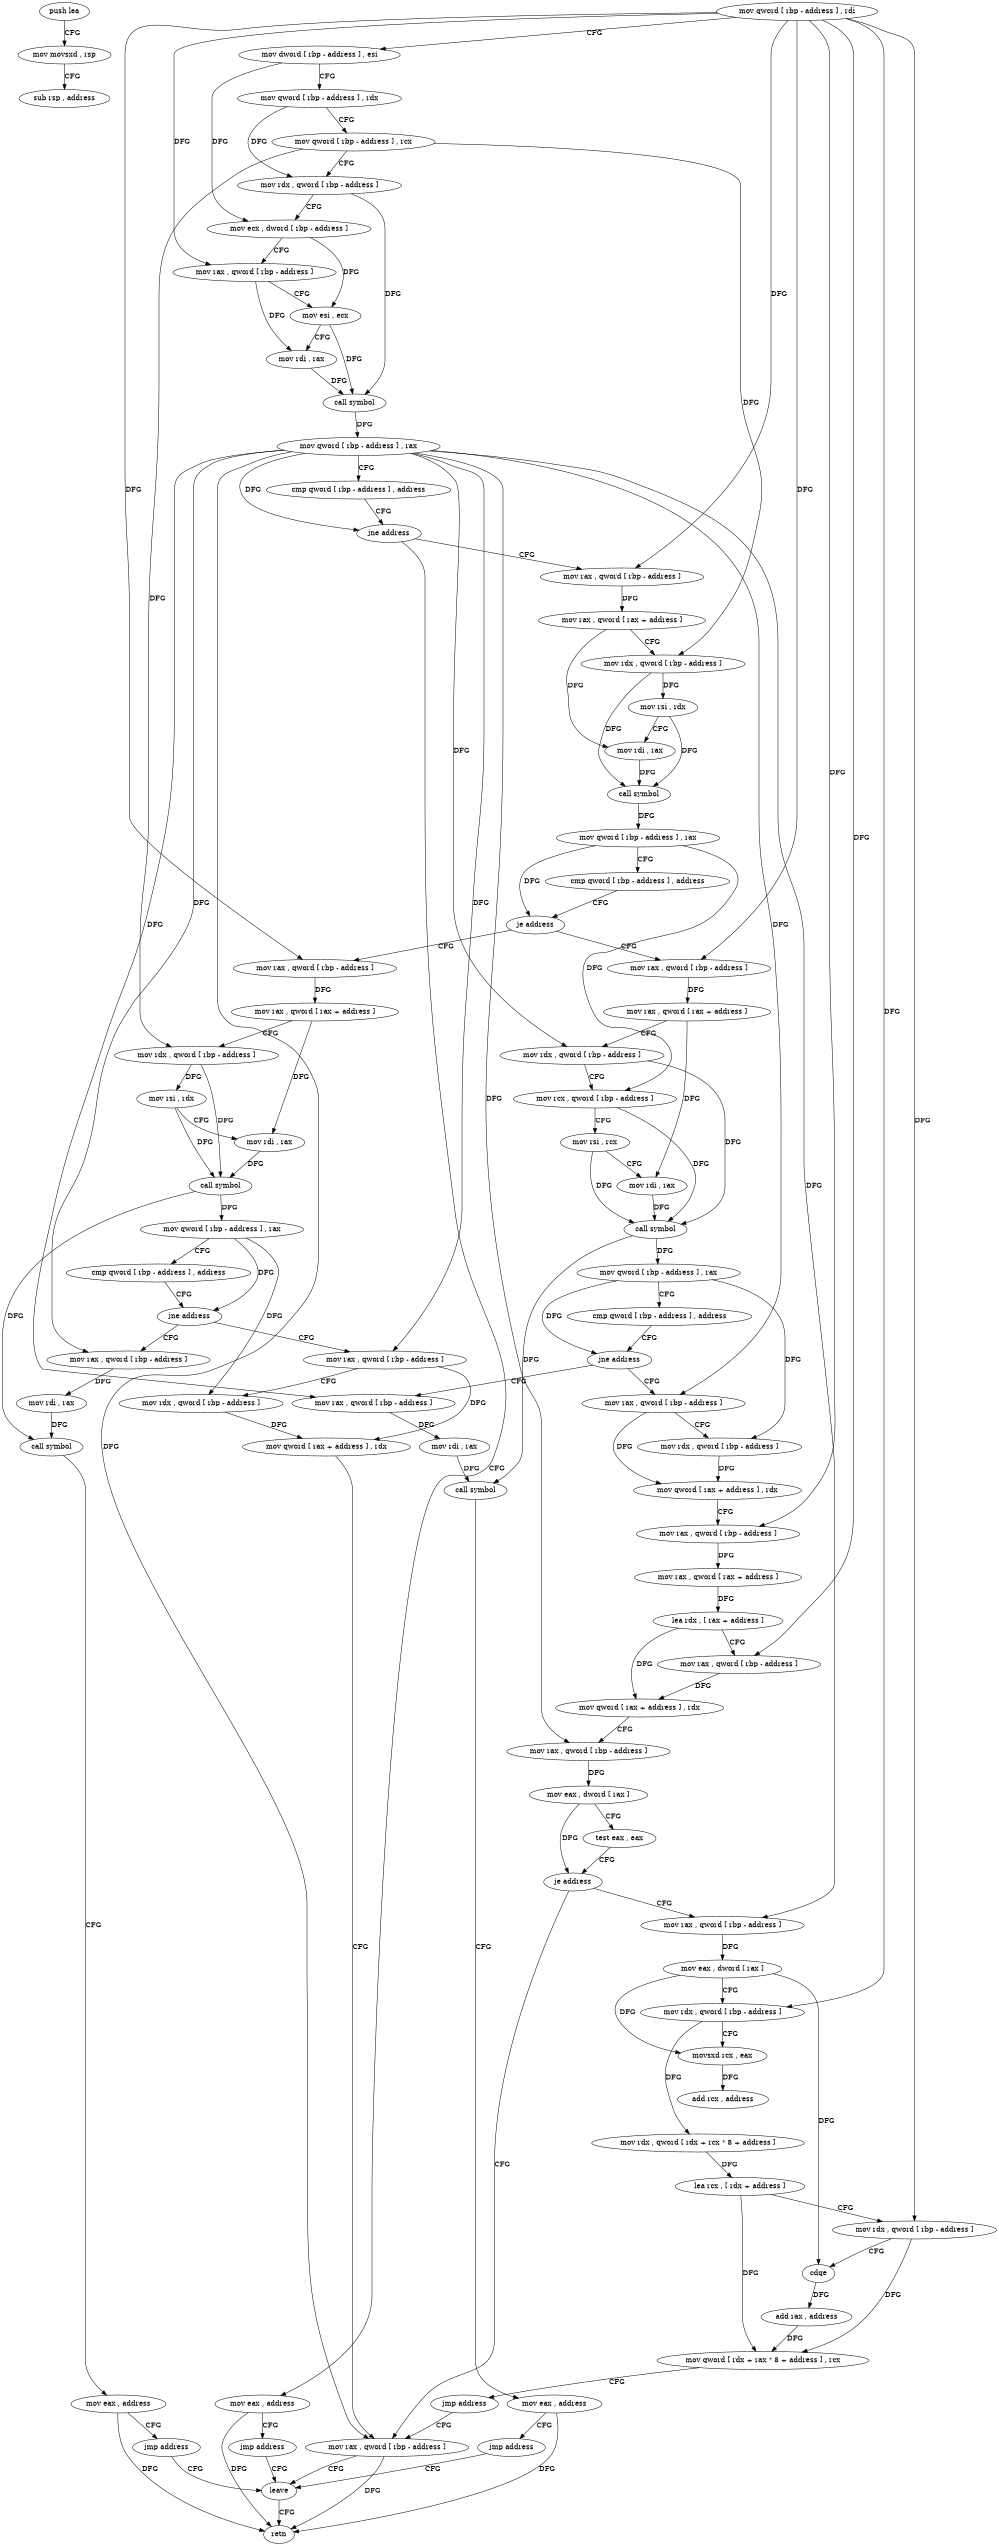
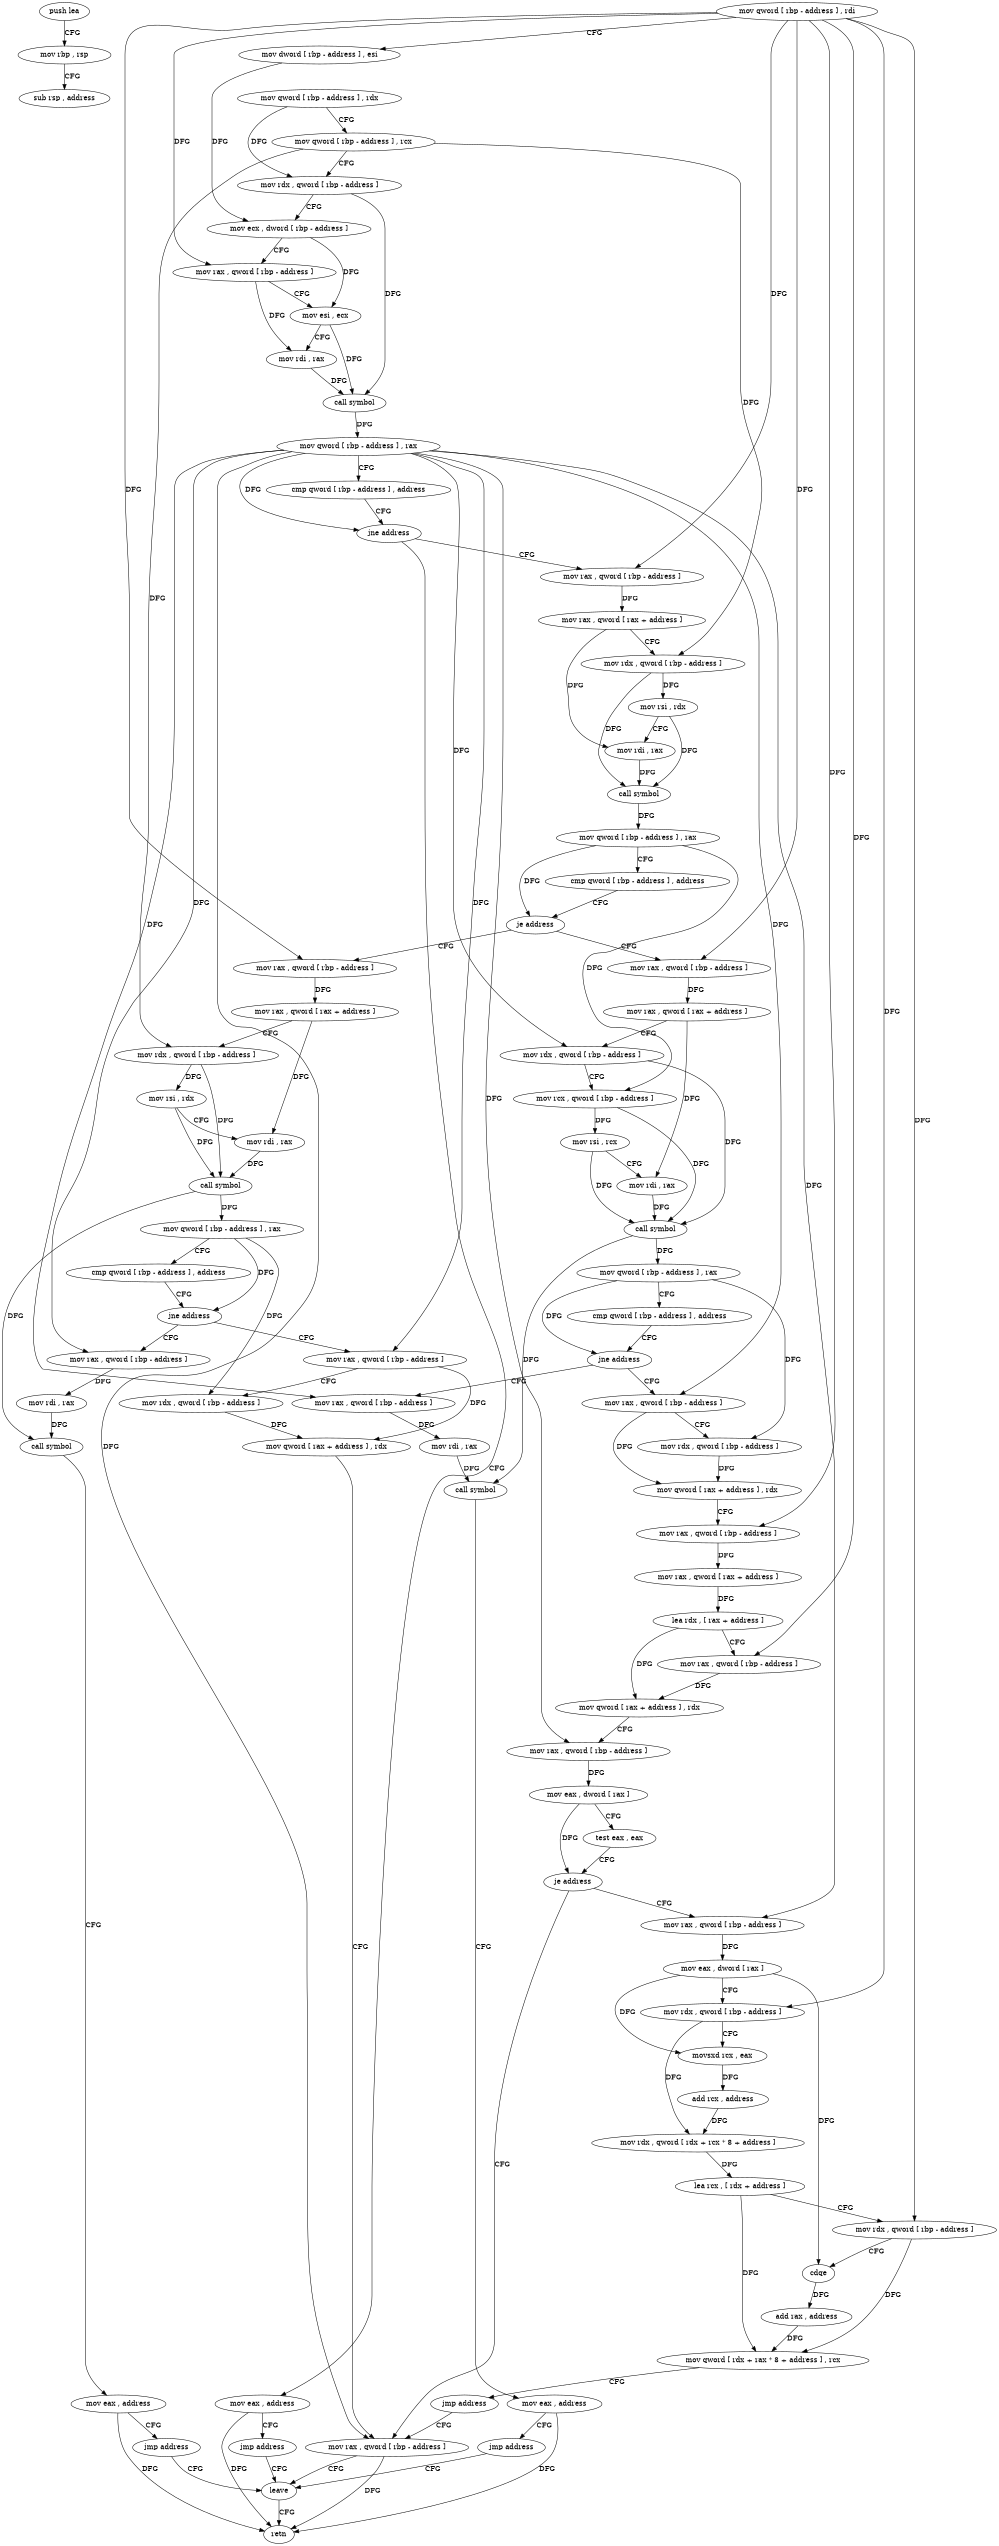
(64, 55) -> (64, 55)
(320, 74) -> none
(603, 1121) -> (603, 1121)
none -> (712, 2119)
